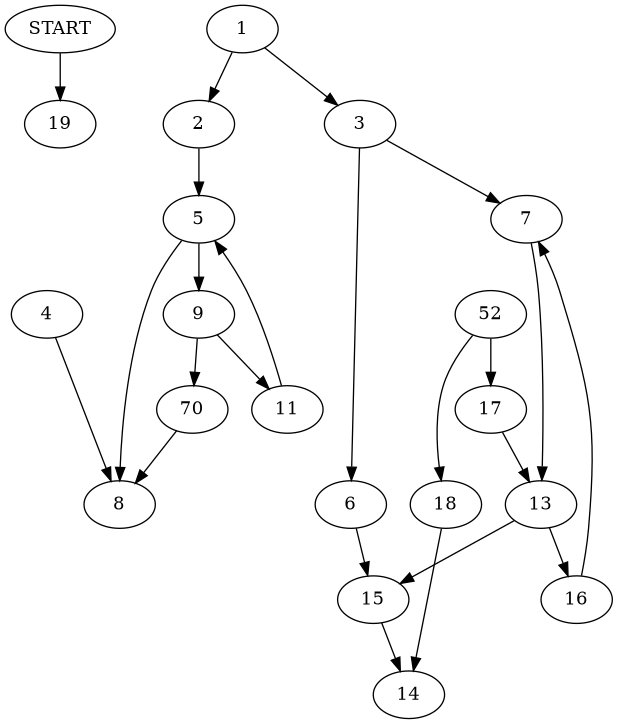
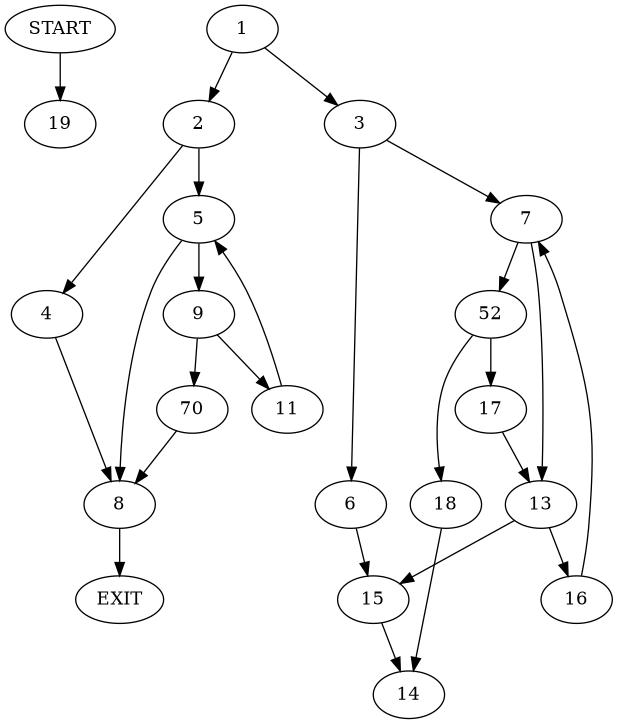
none -> (127, 214)
none -> (511, 260)
none -> (120, 600)
